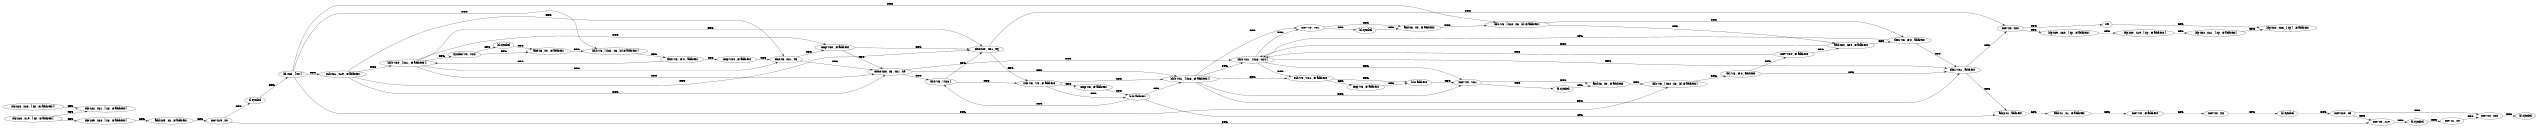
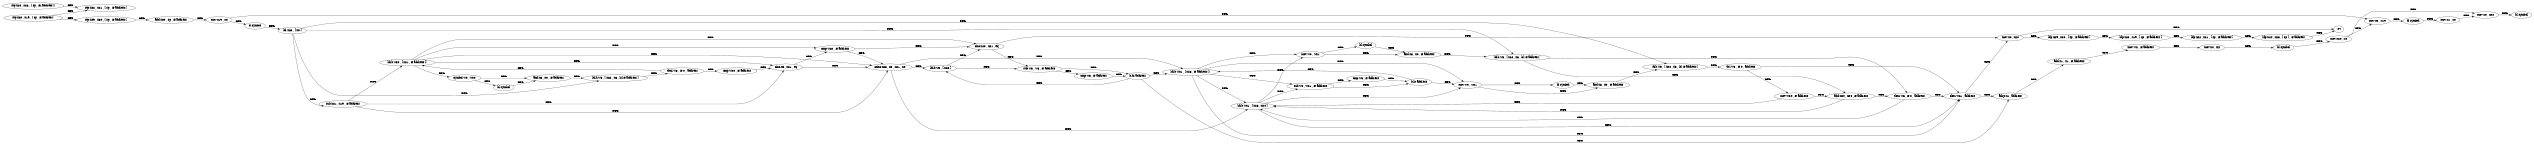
(2185, 26) -> (2322, 35)
(1110, 81) -> (1316, 71)
(662, 85) -> none
